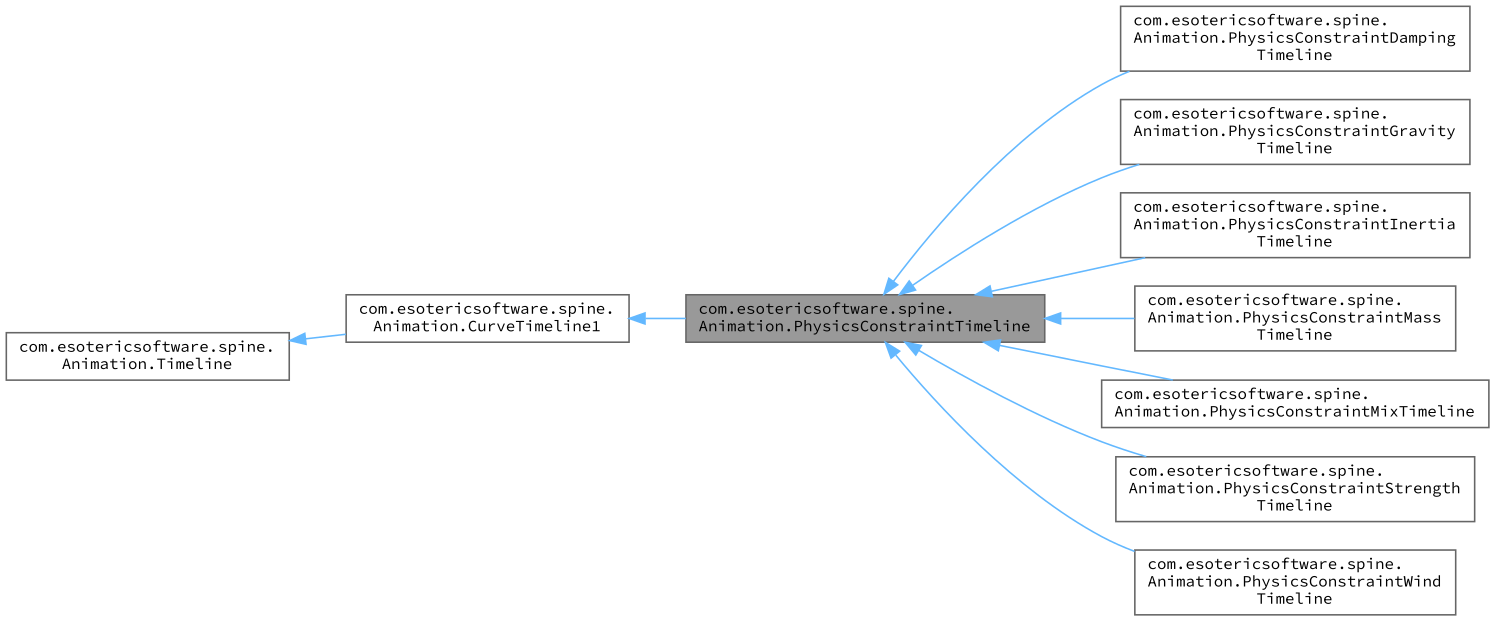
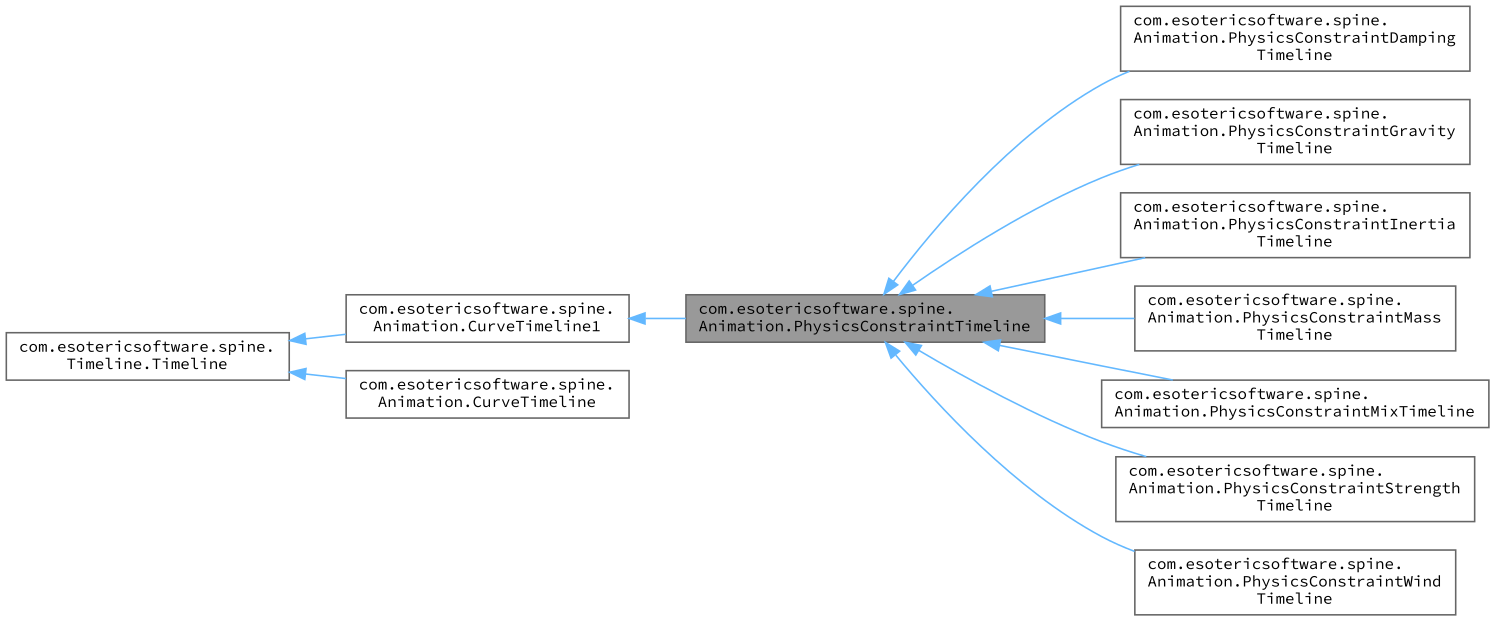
(148, 356) -> (148, 356)
none -> (488, 394)
